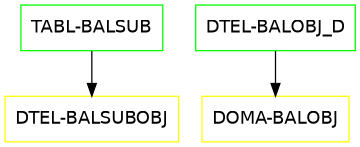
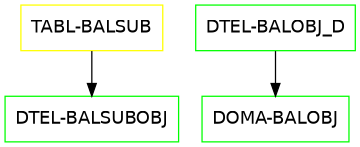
(92, 28) -> (92, 28)
(92, 119) -> (92, 119)
(276, 119) -> (276, 119)
